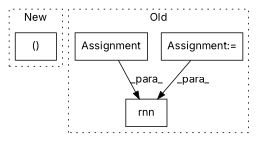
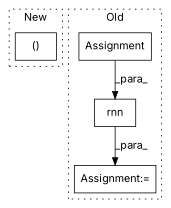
(177, 77) -> (115, 142)
